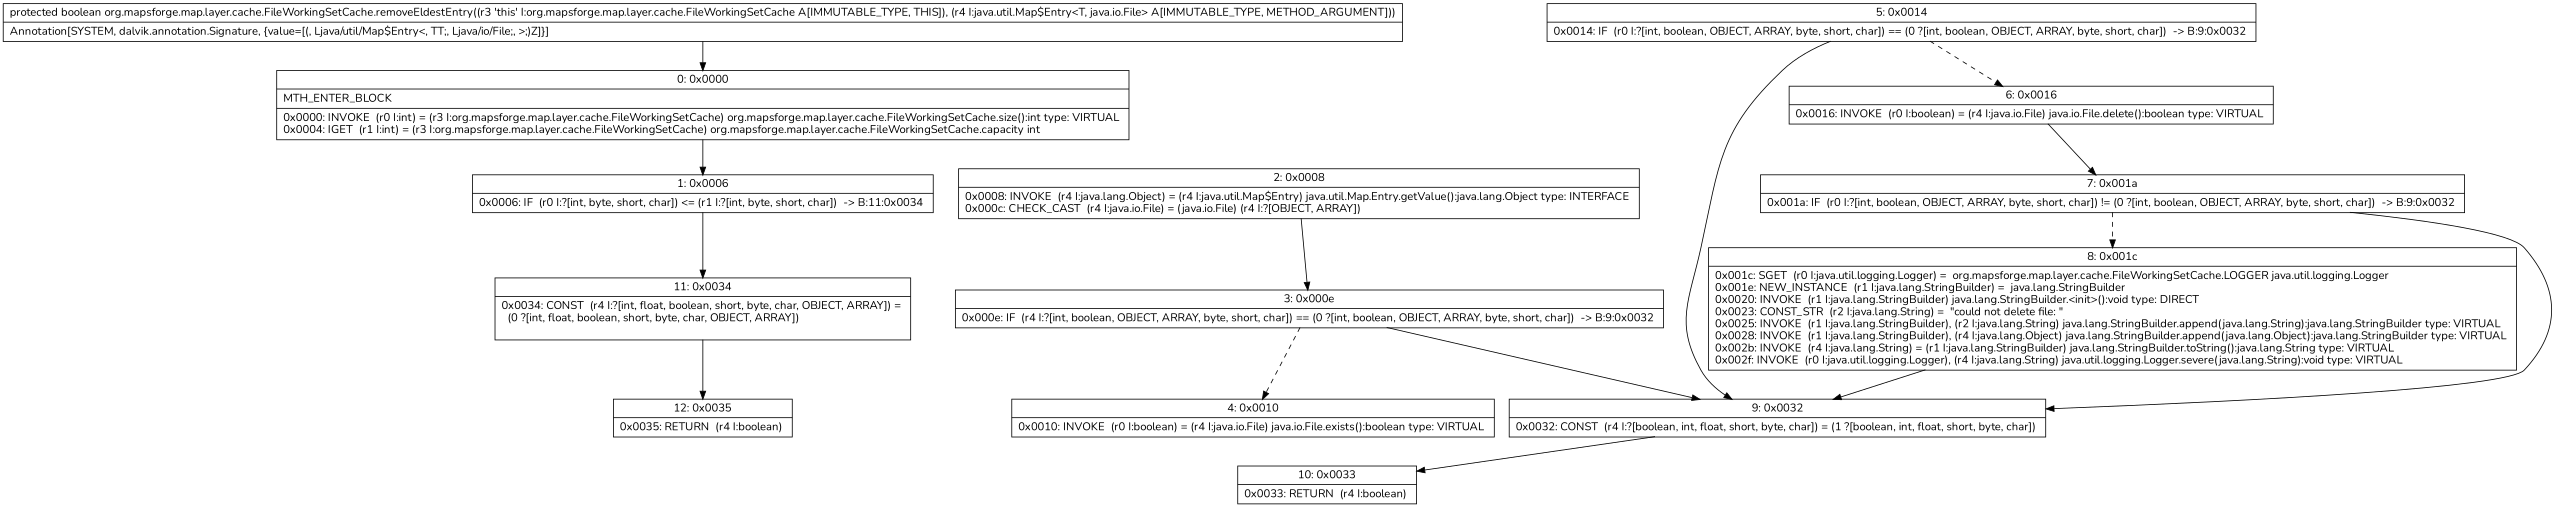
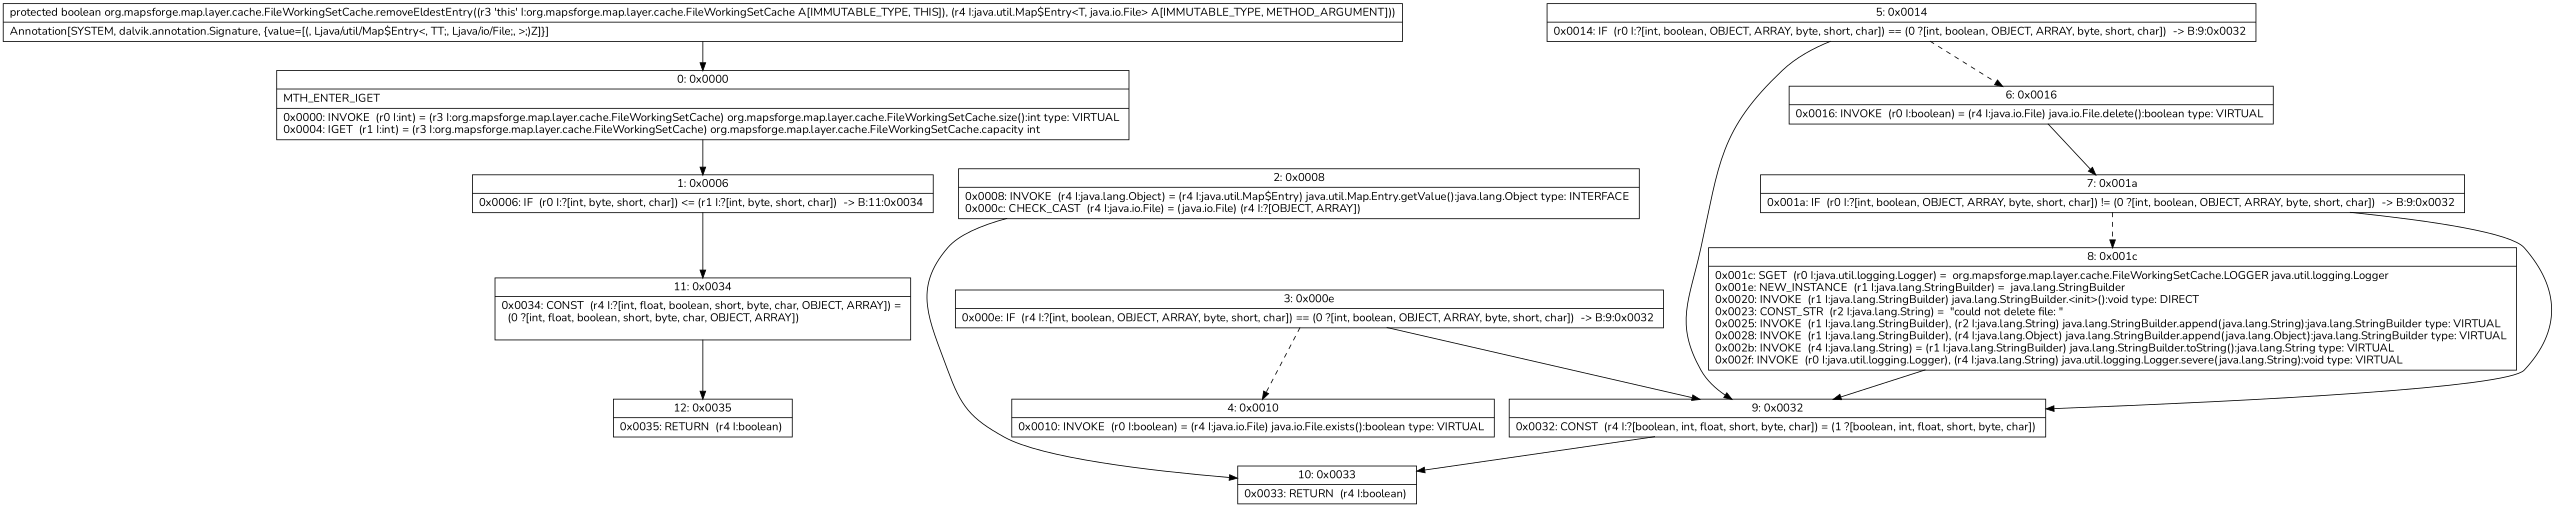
(338, 98) -> (332, 98)
(1304, 250) -> (980, 421)
